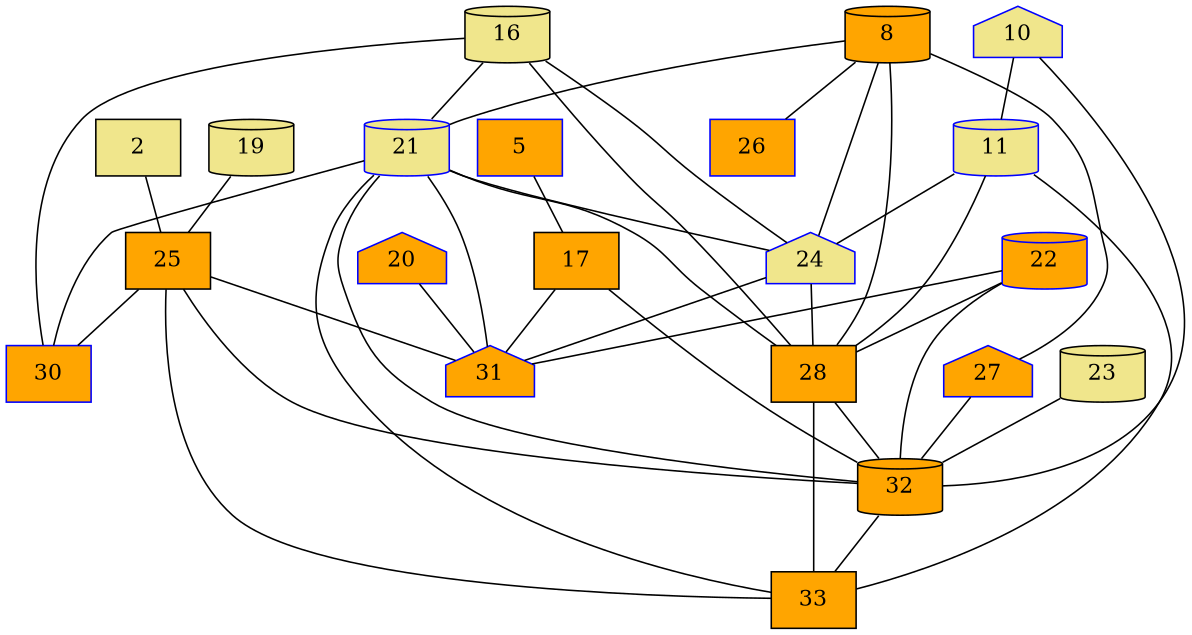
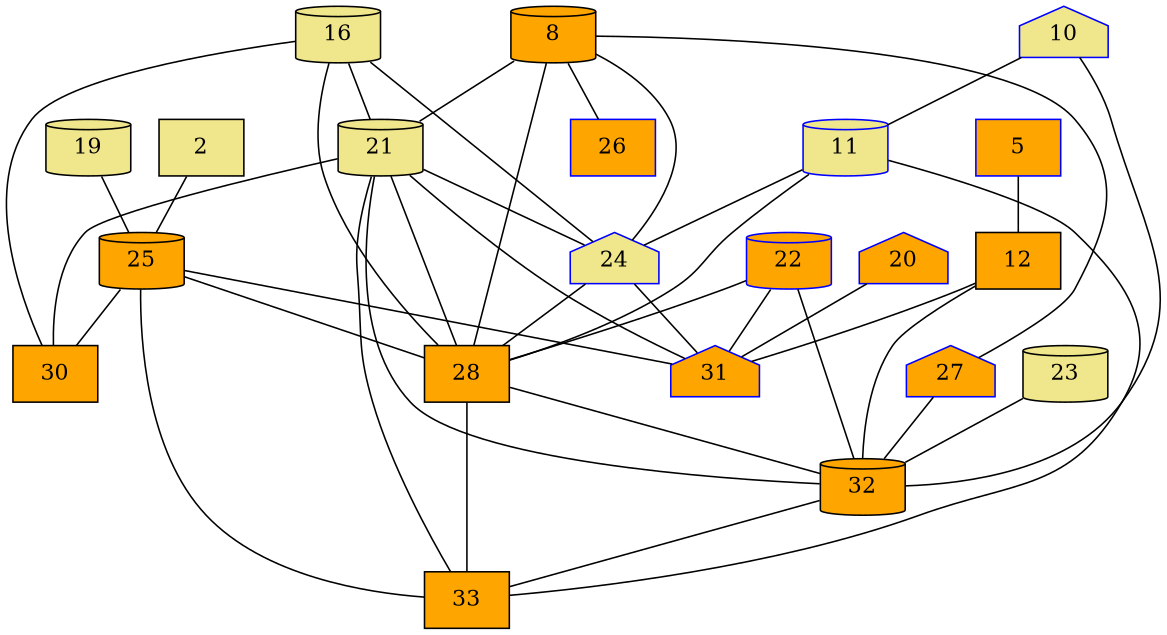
(407, 148) -> (381, 148)
(168, 261) -> (142, 261)
(576, 261) -> (1018, 261)
(49, 374) -> (55, 374)
(493, 451) -> (304, 317)
